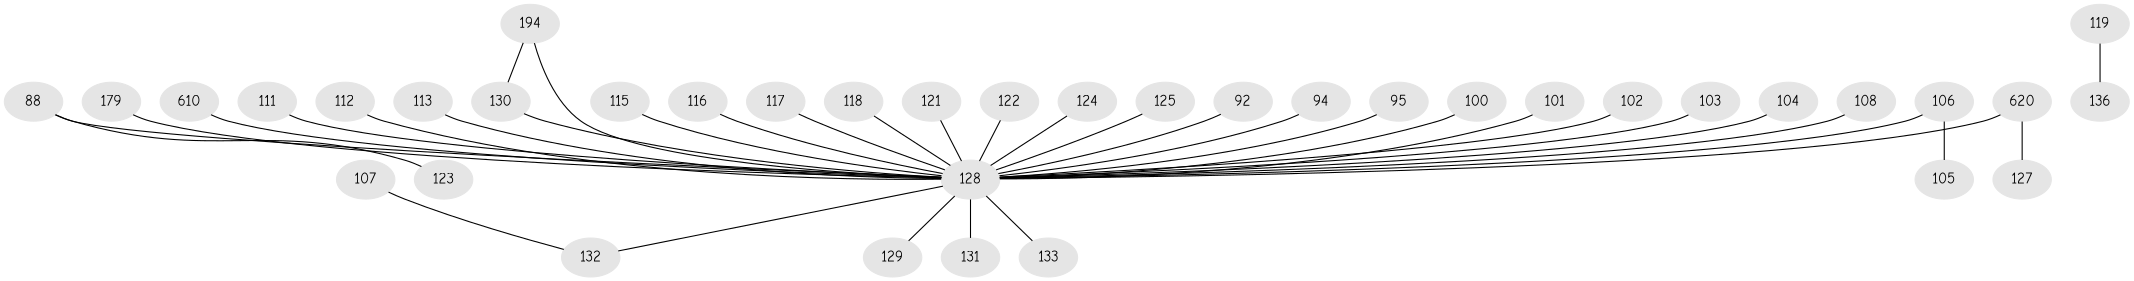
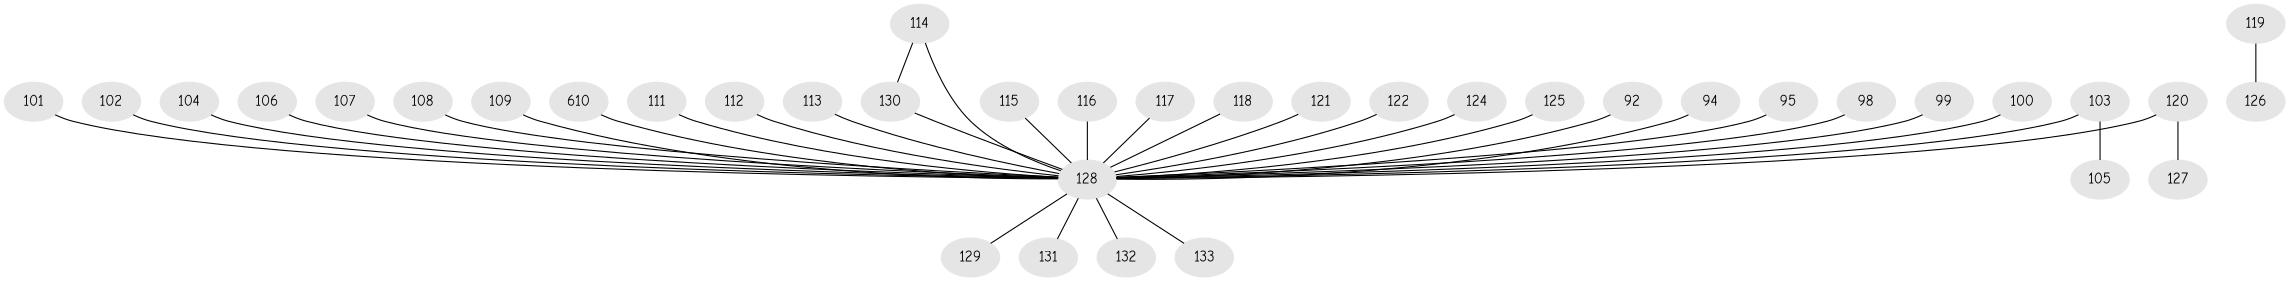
(530, 24) -> (920, 24)
(34, 102) -> (1866, 102)
(111, 102) -> (501, 102)
none -> (1944, 102)
(2022, 102) -> (2178, 102)
(2100, 102) -> (2256, 102)
(1944, 141) -> (2100, 141)
(444, 180) -> none
(475, 224) -> (573, 148)
